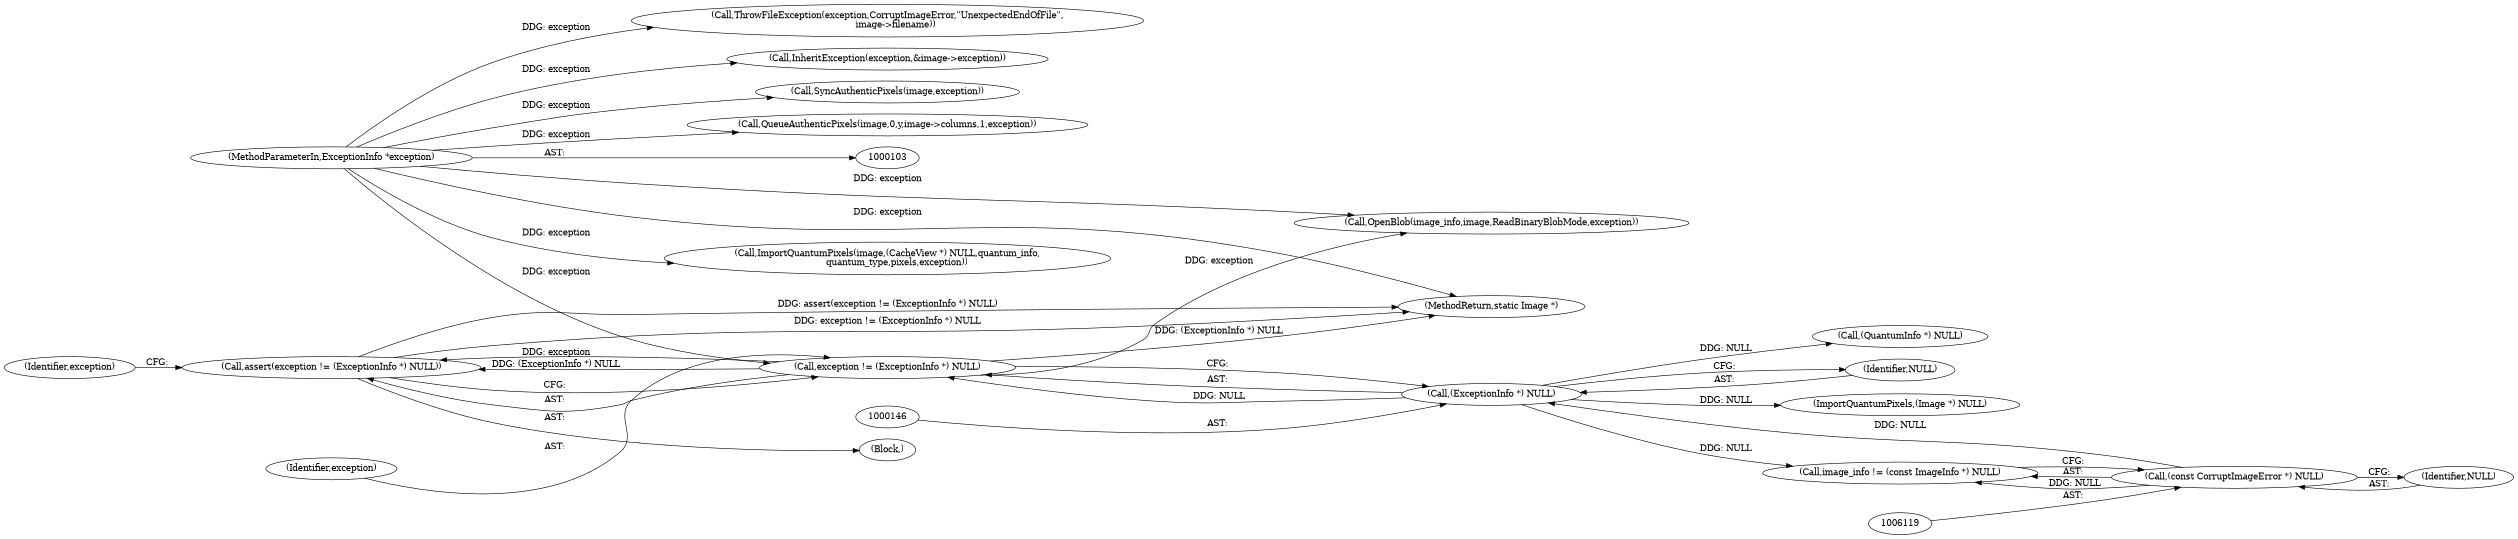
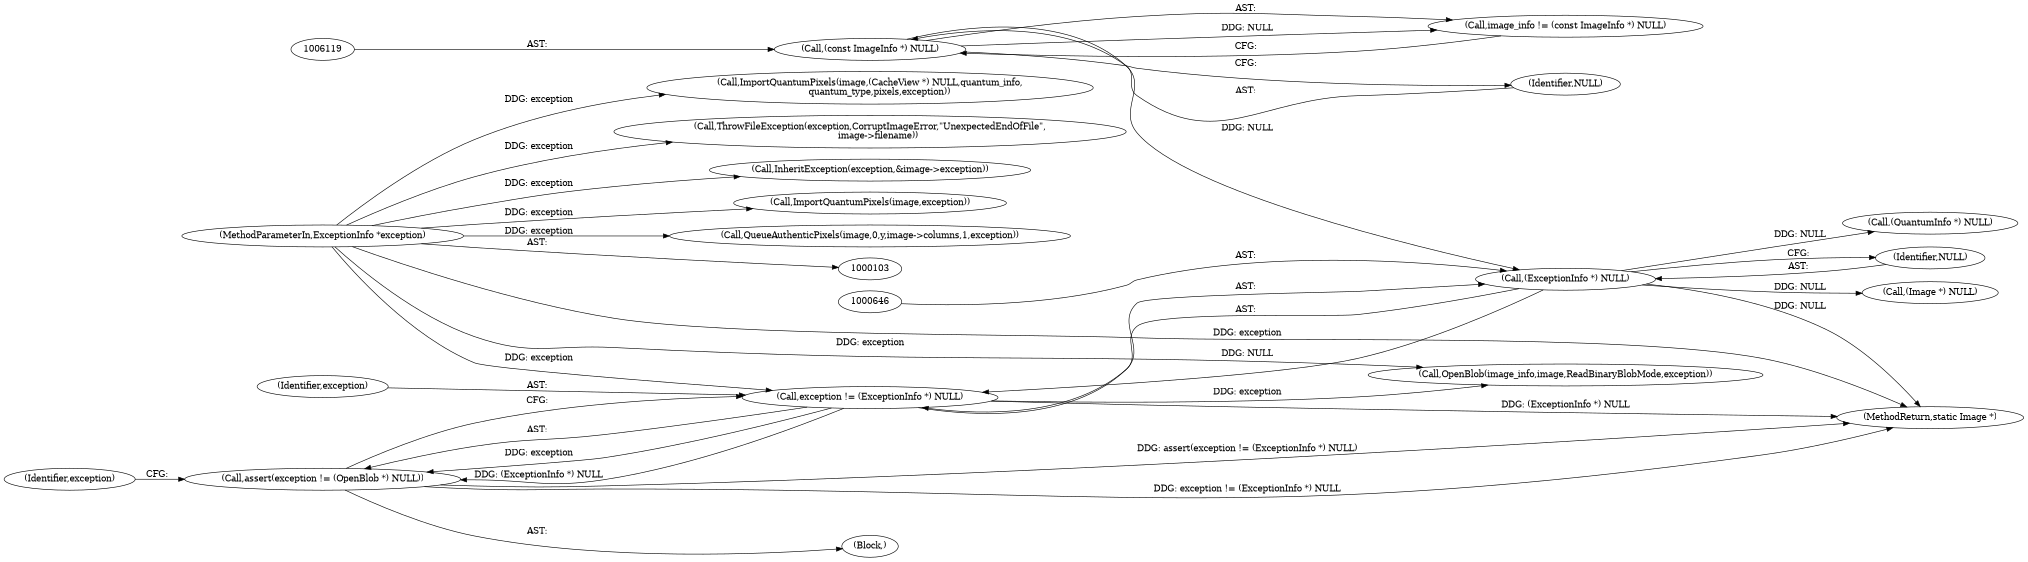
(888, 92) -> (870, 203)
(1219, 364) -> (1247, 287)
(331, 368) -> (323, 479)
(1900, 405) -> (1930, 293)
(888, 417) -> (870, 302)
(1652, 443) -> (1794, 316)
(2234, 477) -> (870, 49)
